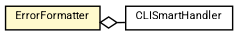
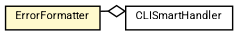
(121, 23) -> (104, 11)
